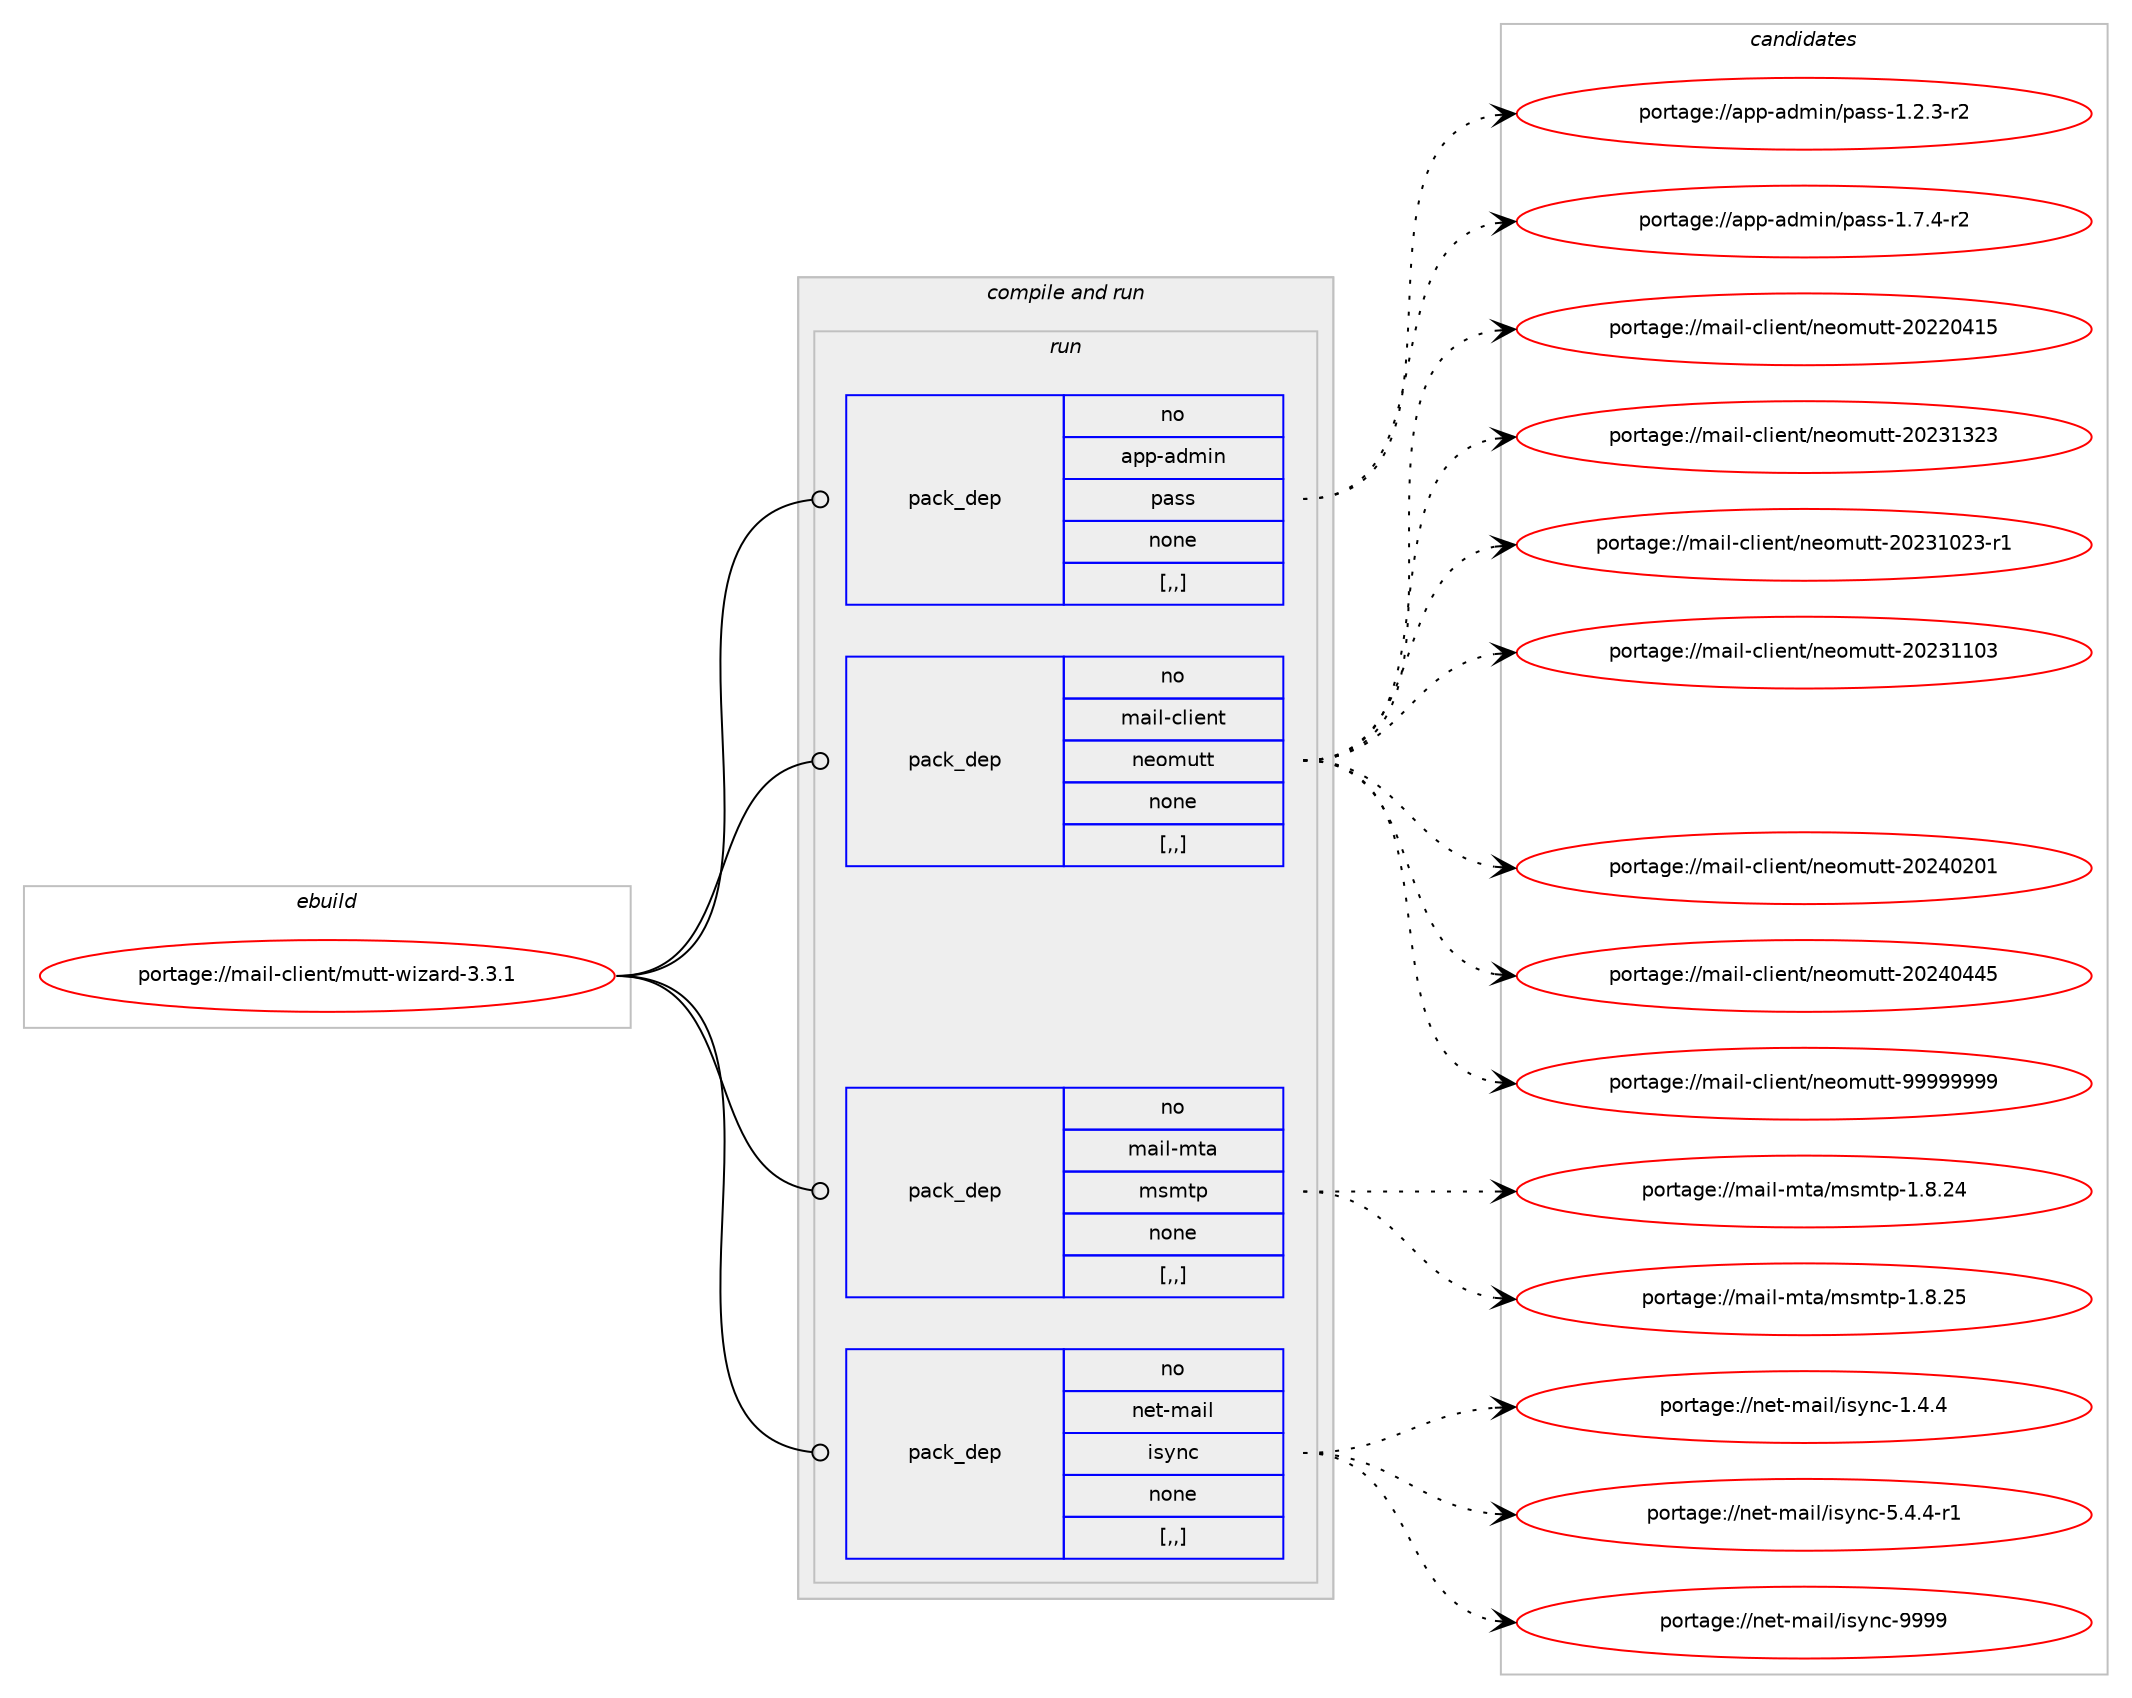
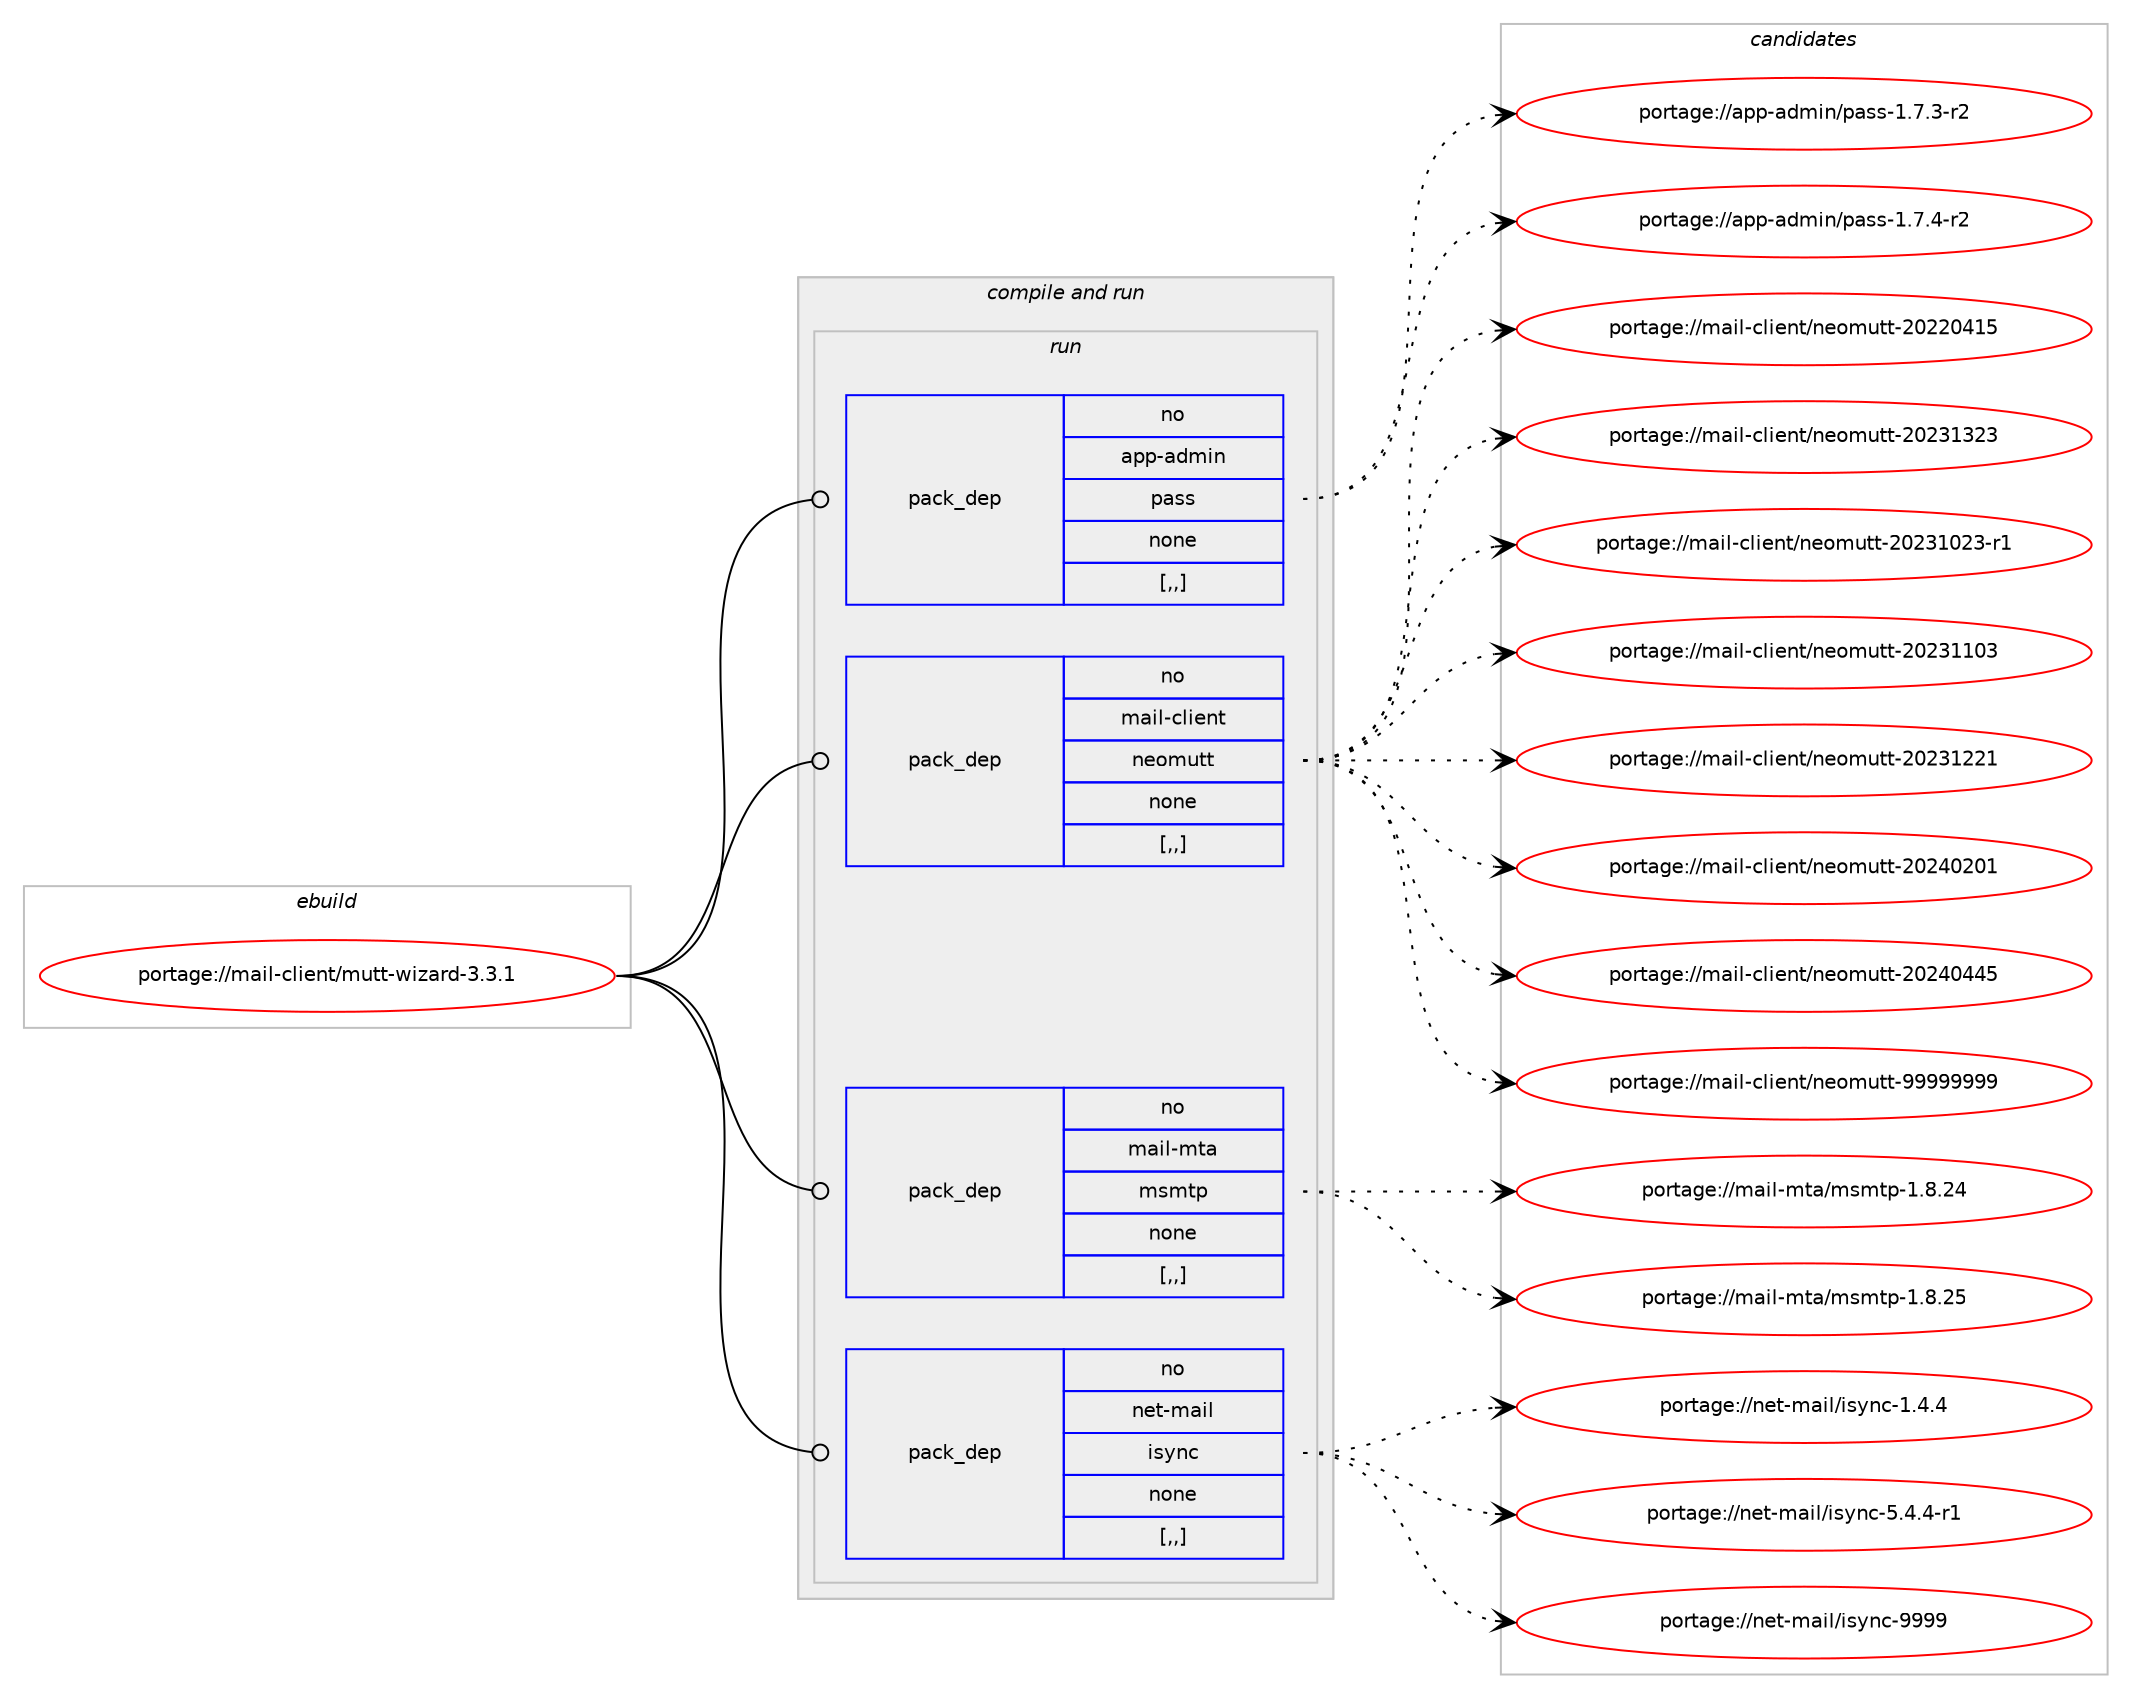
(1804, 114) -> (1804, 114)
none -> (1804, 760)
